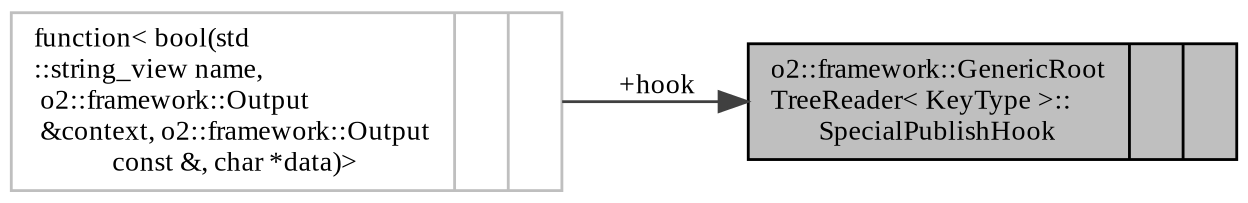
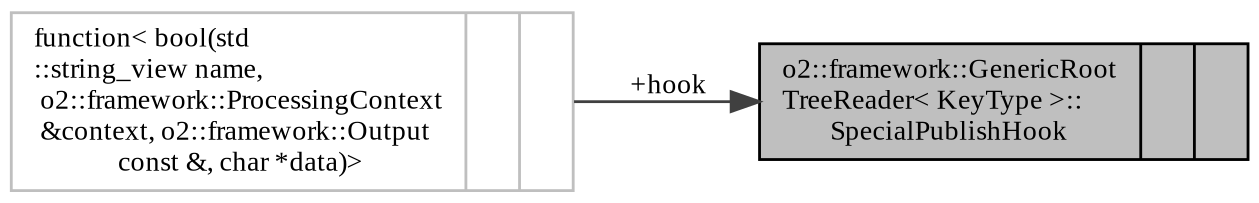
(172, 100) -> (239, 100)
